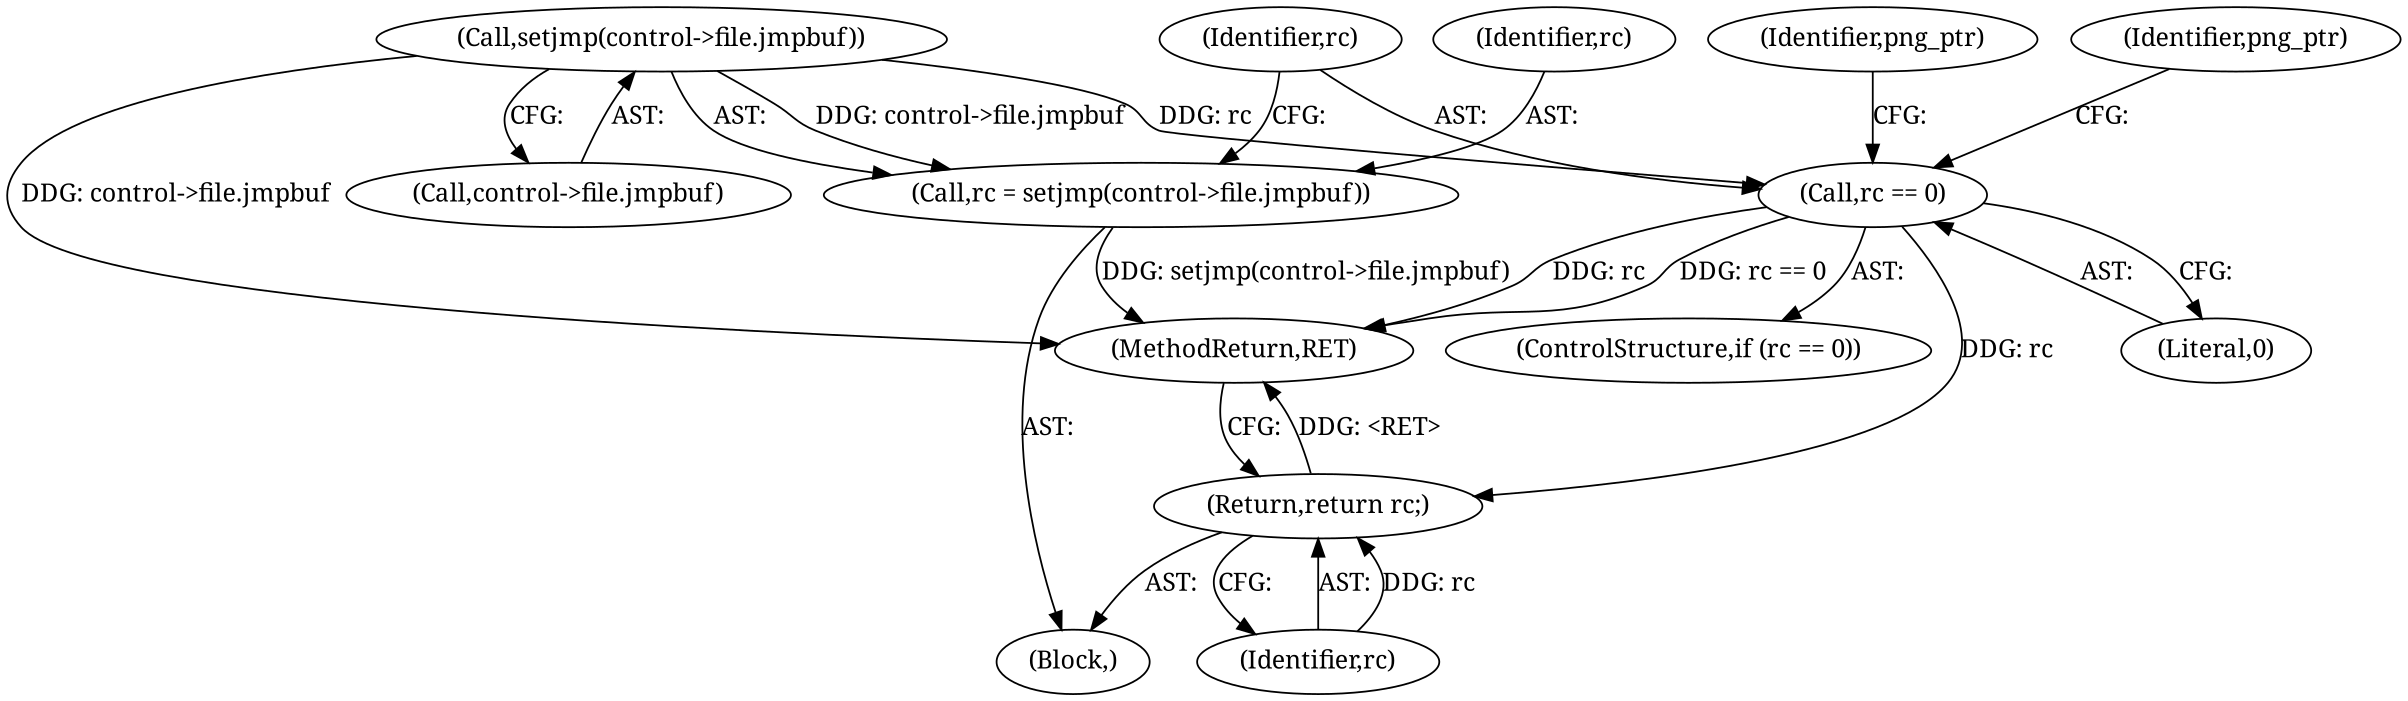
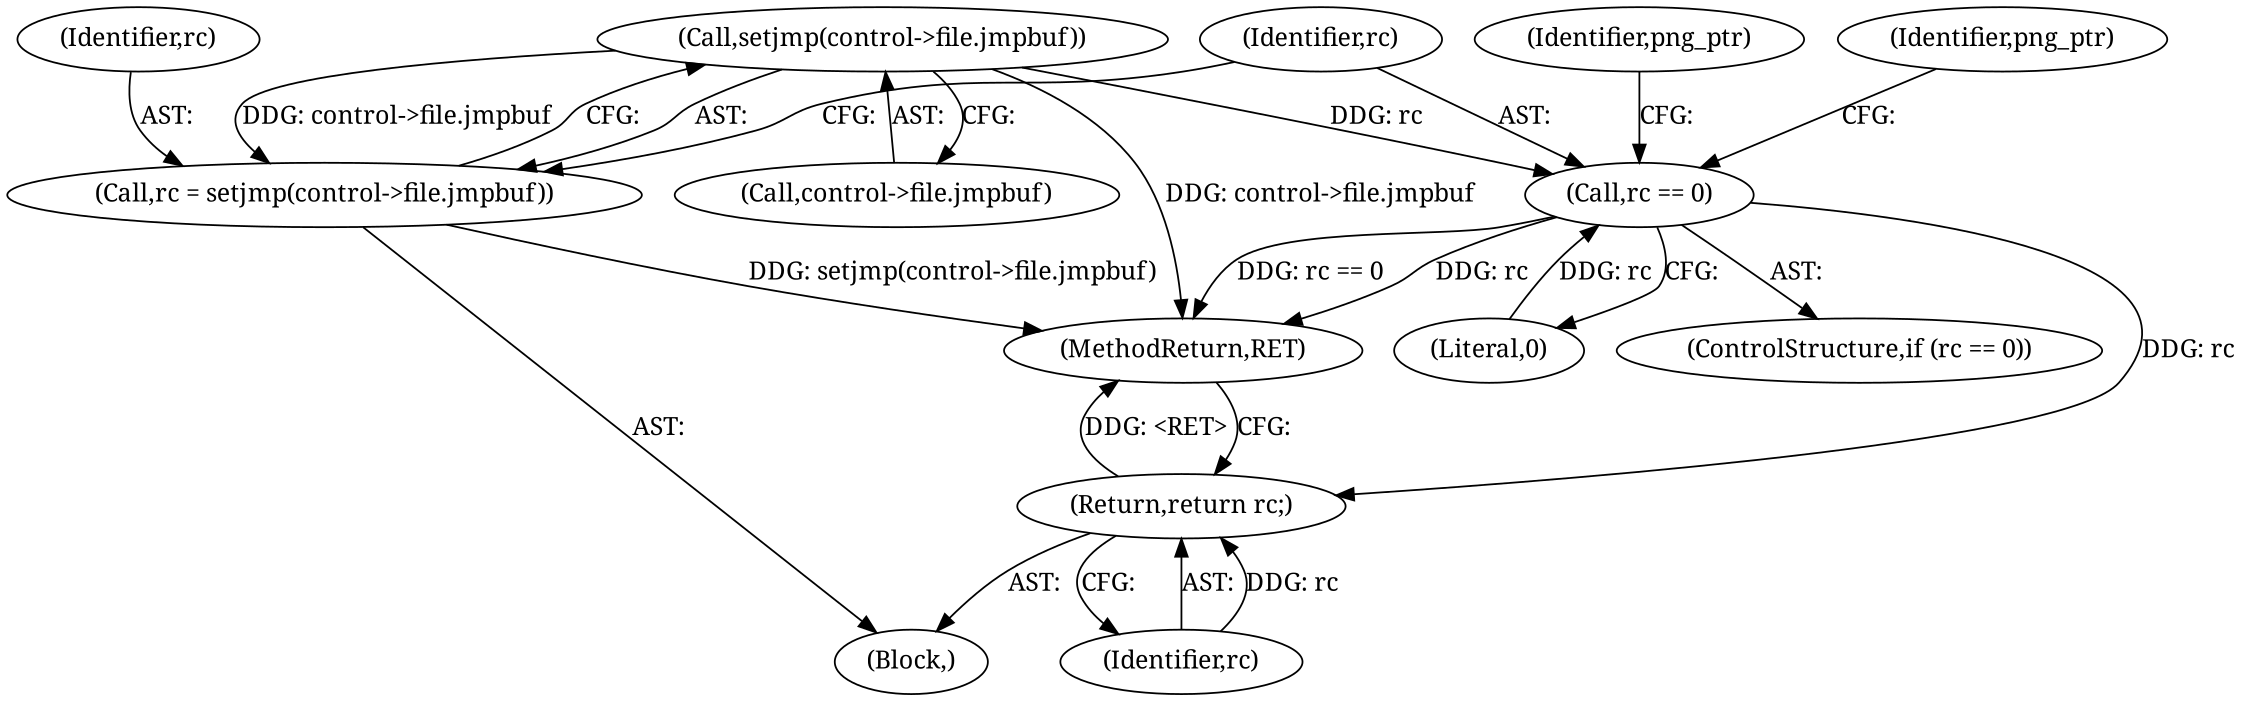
none -> (571, 114)
(2111, 273) -> (1605, 273)
